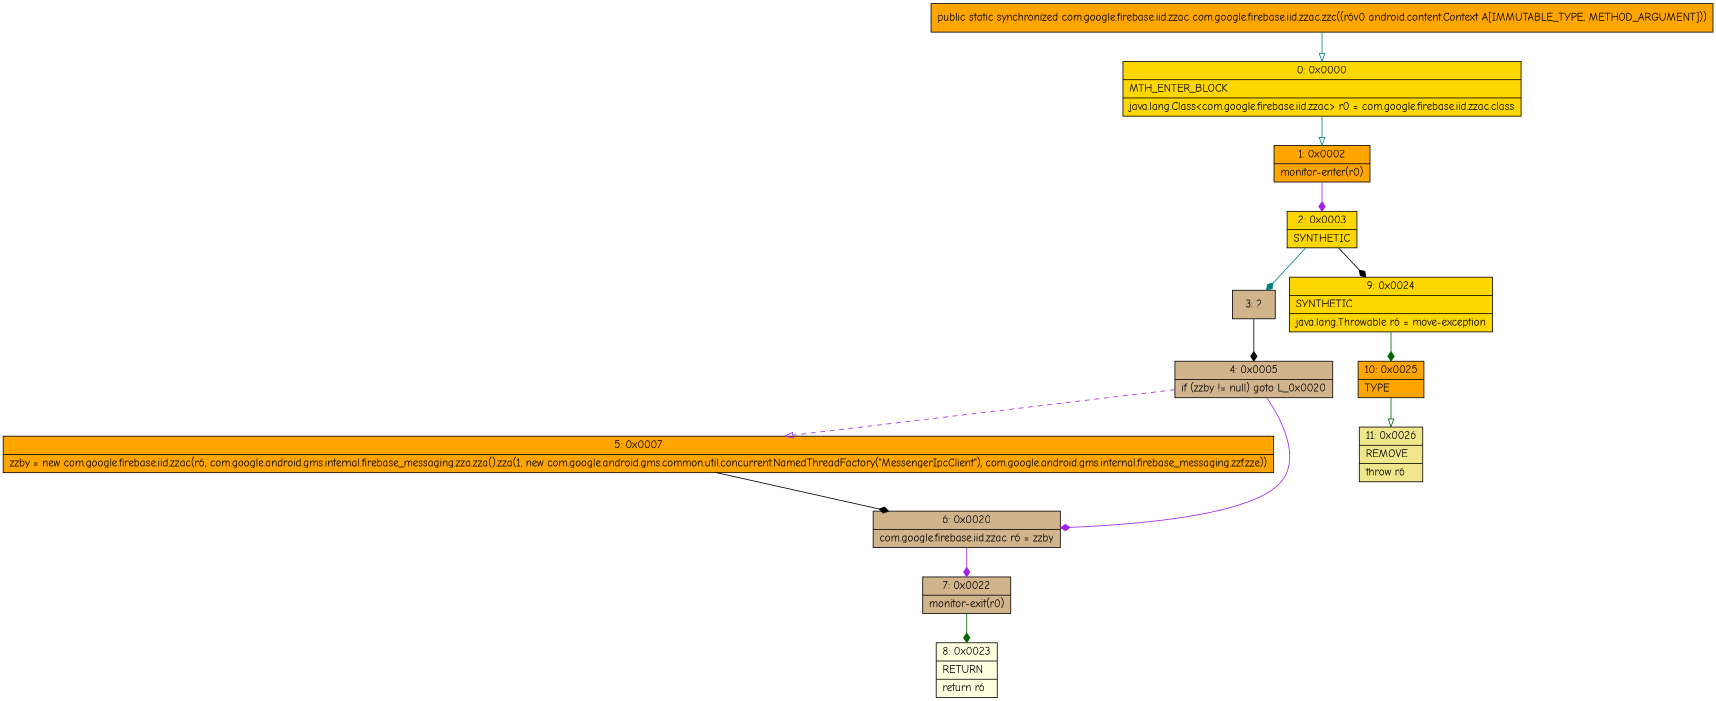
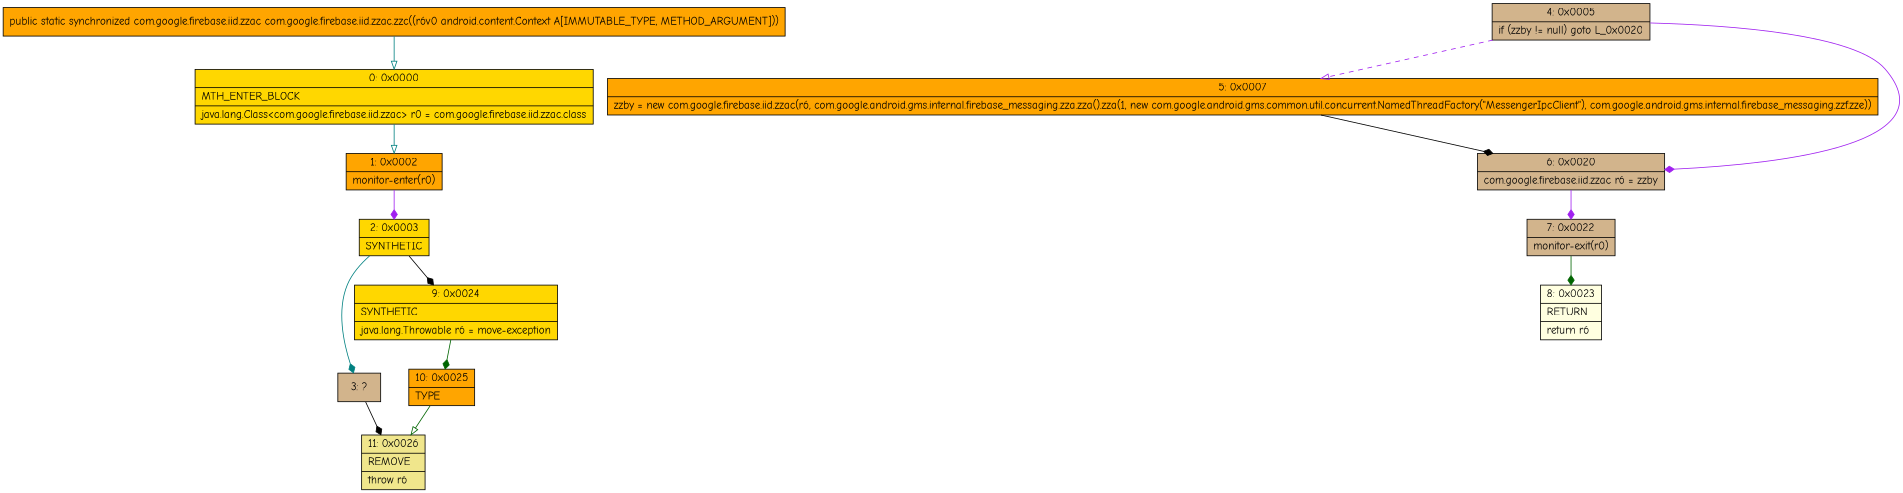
(1254, 335) -> (371, 414)
